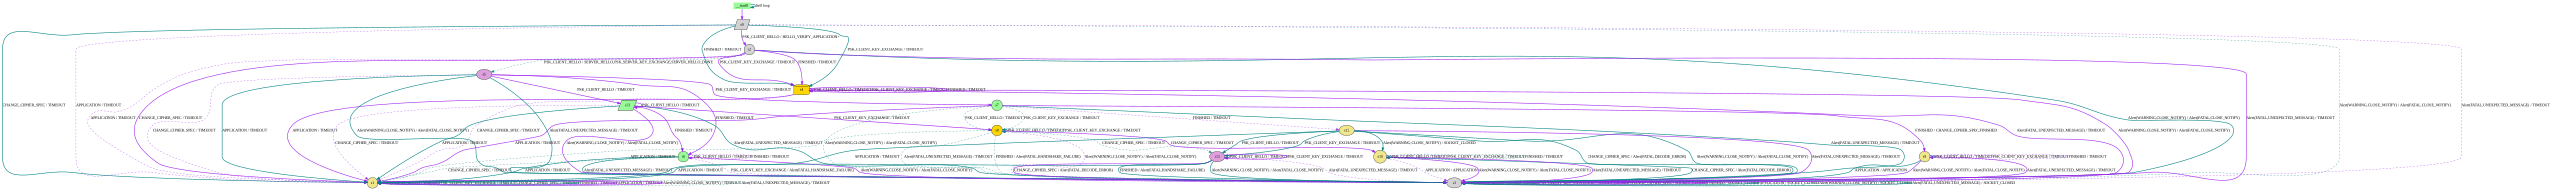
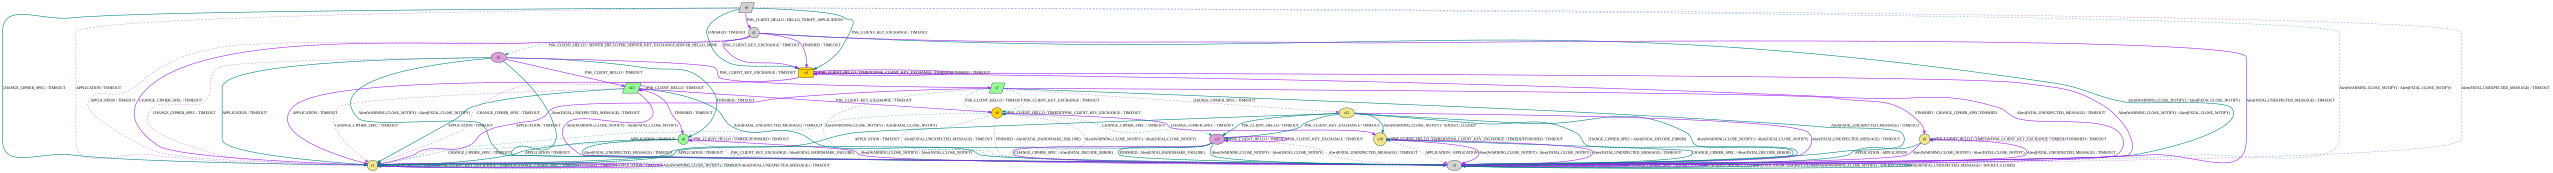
(742, 6) -> none
(633, 84) -> (642, 67)
(997, 105) -> (997, 88)
(1212, 118) -> (1224, 100)
